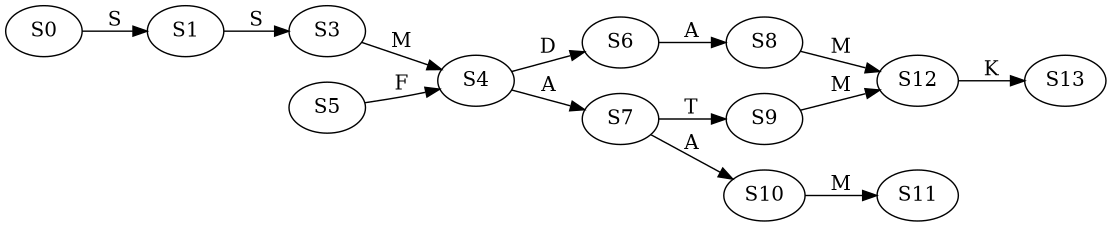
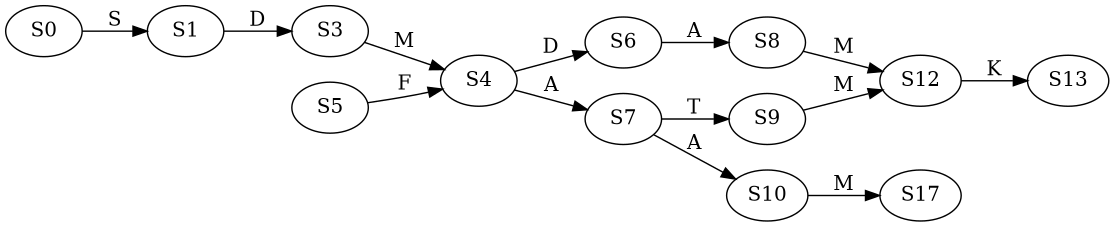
(256, 21) -> (258, 21)
(918, 196) -> (921, 196)
